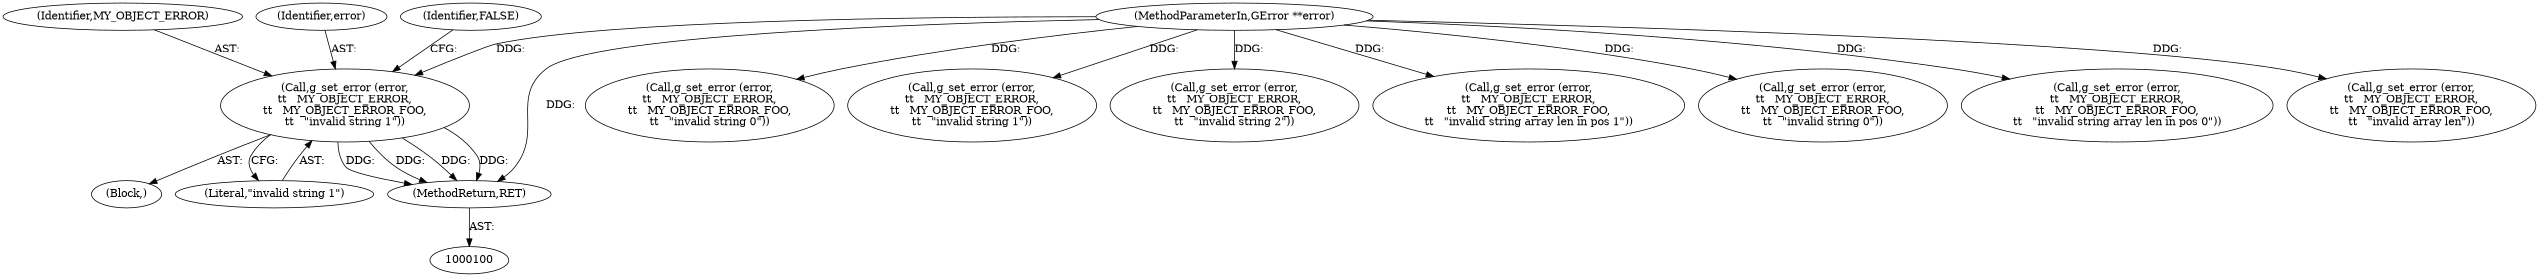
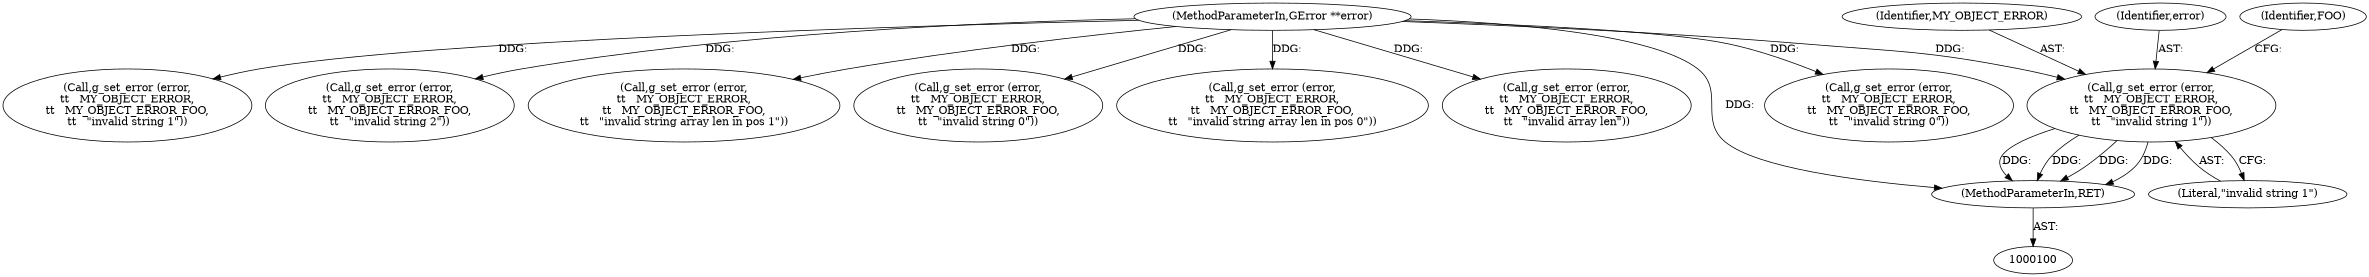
(471, 17) -> (2303, 17)
(127, 194) -> none
(469, 194) -> (2033, 194)
